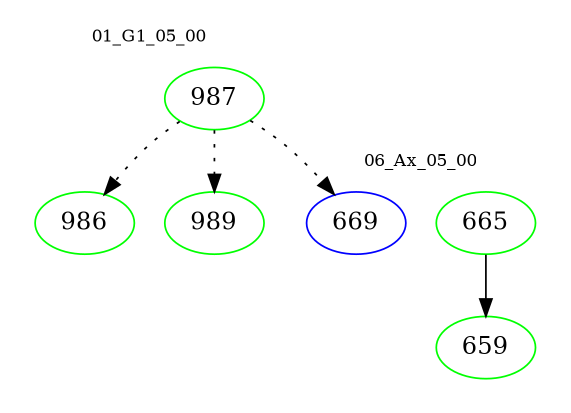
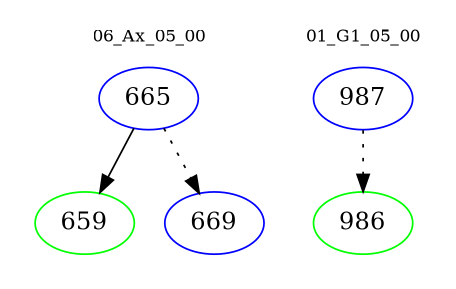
(214, 99) -> (363, 99)
(304, 162) -> (177, 153)
(214, 223) -> none
(486, 223) -> (149, 99)
